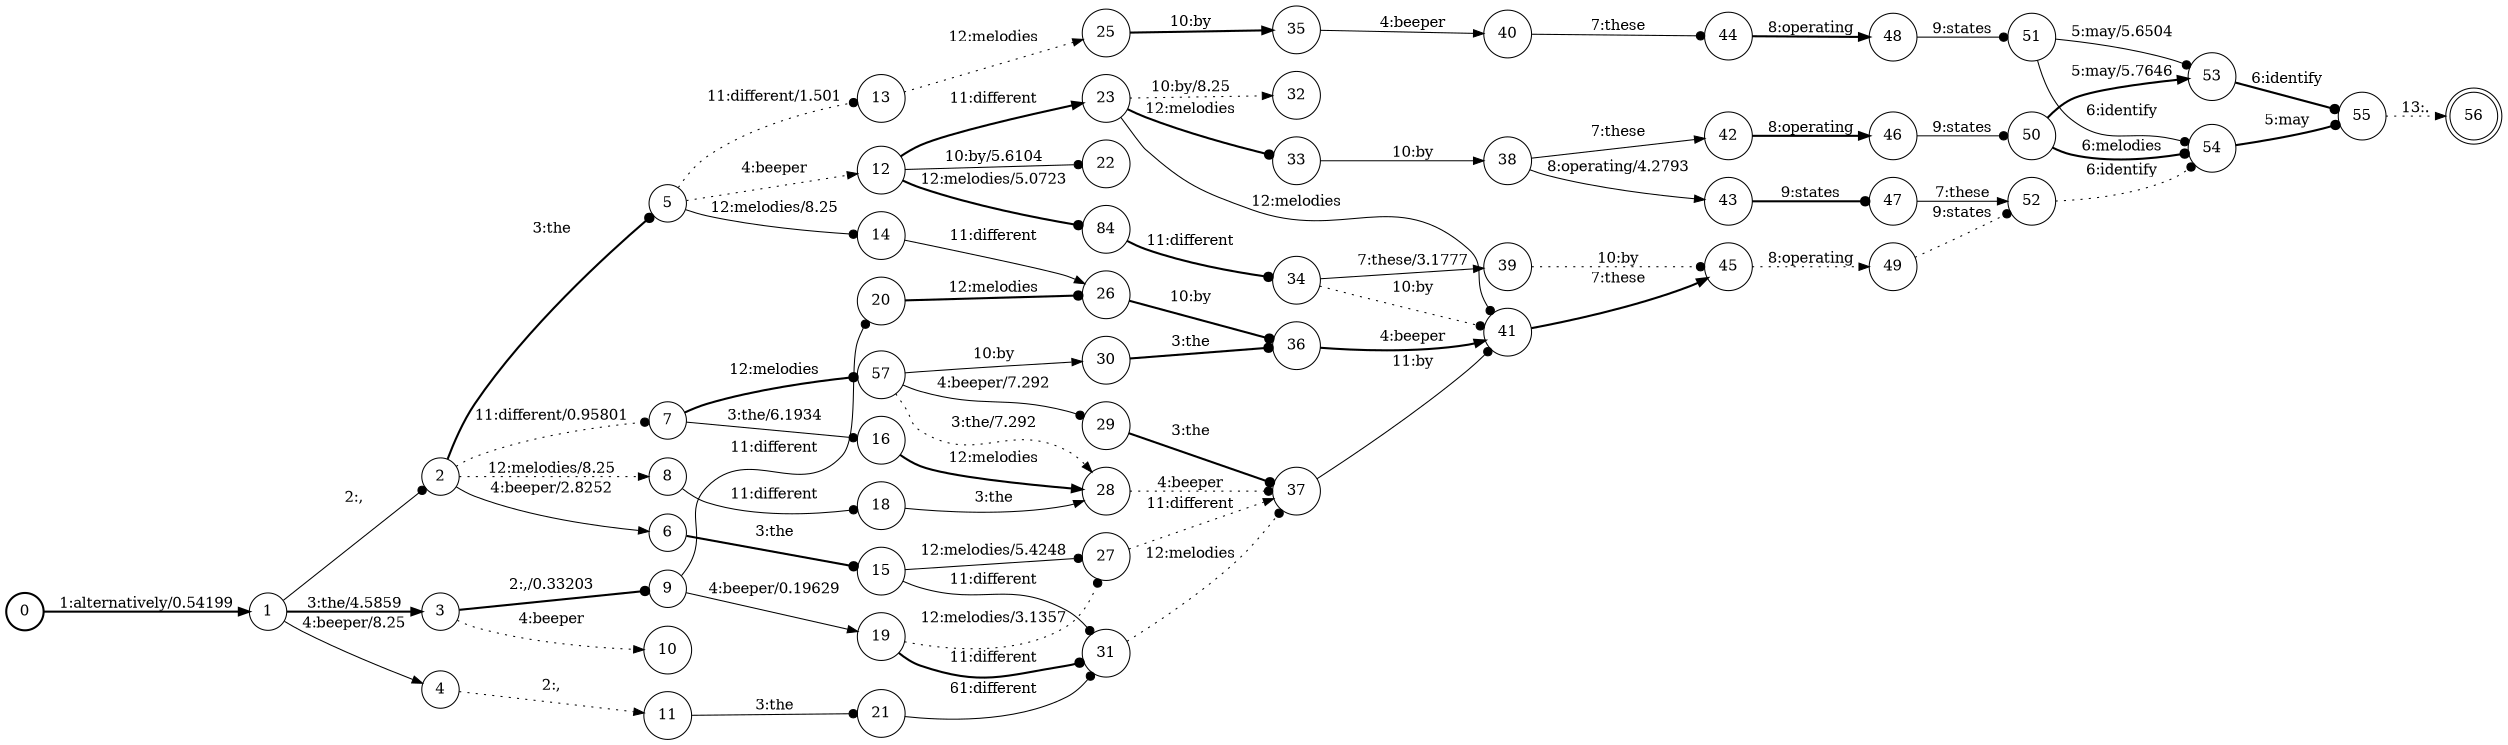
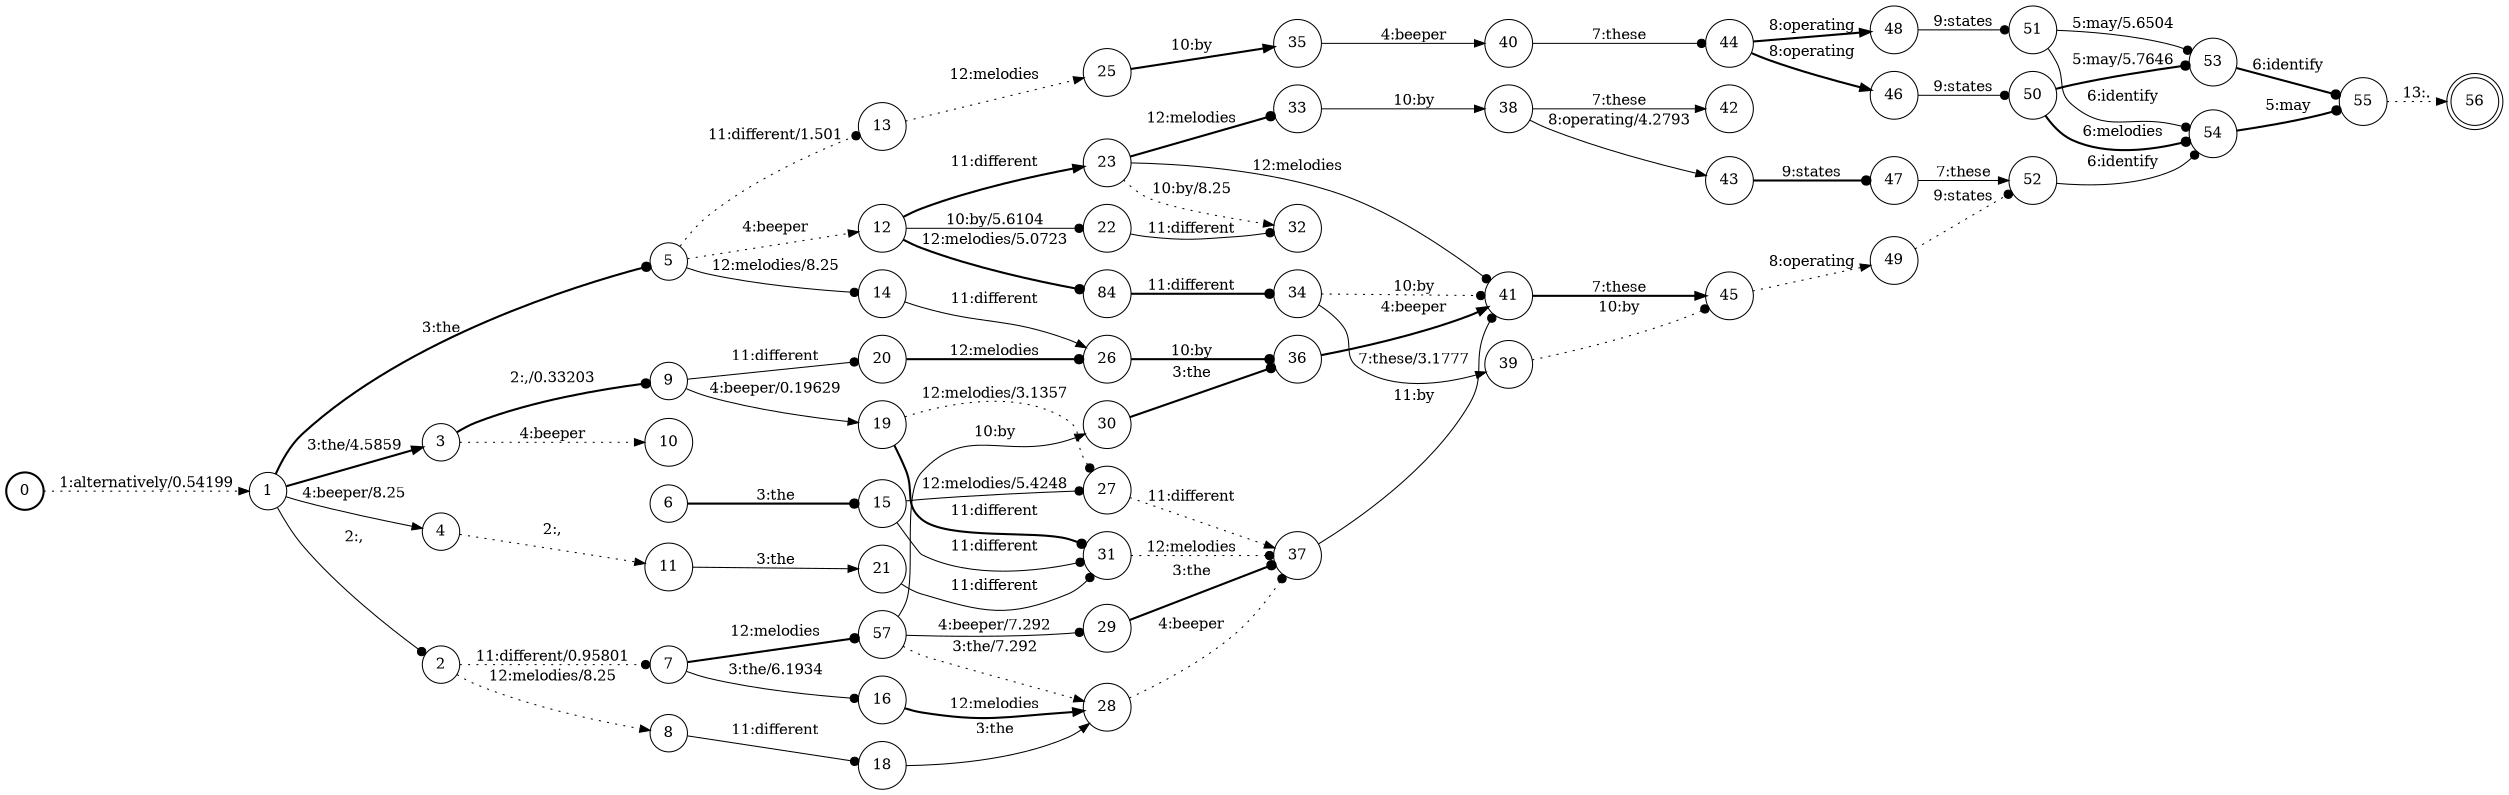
(2109, 89) -> (2118, 76)
(1805, 136) -> (1805, 72)
(2124, 193) -> (2126, 183)
none -> (1198, 239)
(534, 330) -> (441, 343)
(545, 516) -> none
(141, 612) -> (141, 491)
(994, 689) -> (995, 586)
(770, 715) -> (770, 568)
